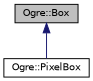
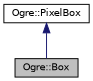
(47, 46) -> (47, 46)
